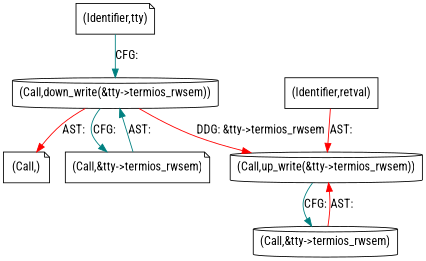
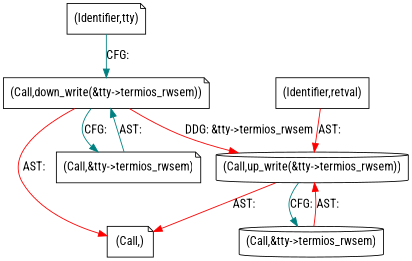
(115, 93) -> (106, 93)
none -> (219, 206)
